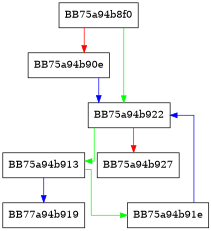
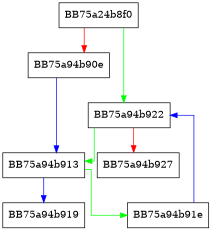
(99, 15) -> (99, 15)
(99, 87) -> (56, 112)
(44, 215) -> (44, 215)
